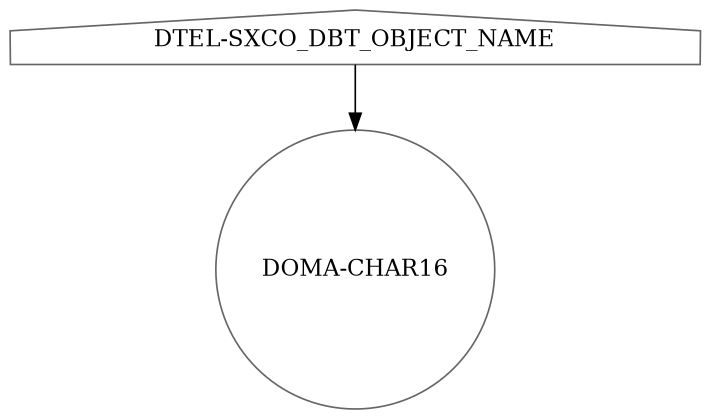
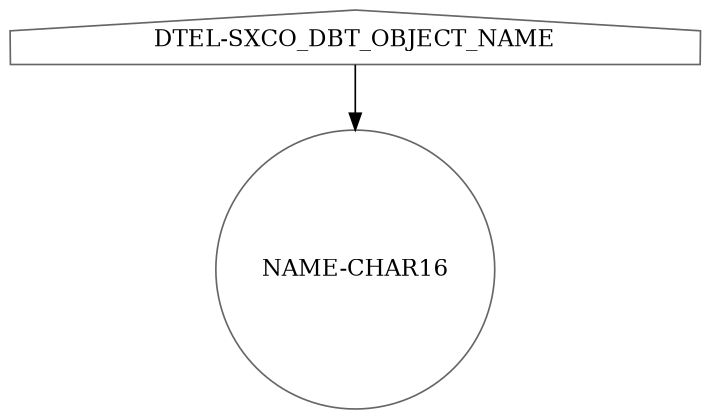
(355, 270) -> (355, 270)
